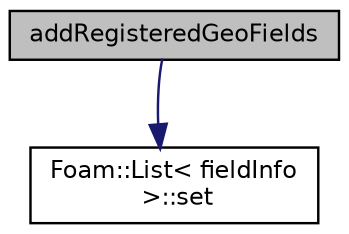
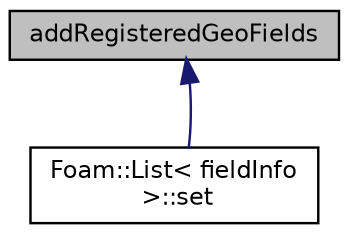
(158, 91) -> (191, 116)
